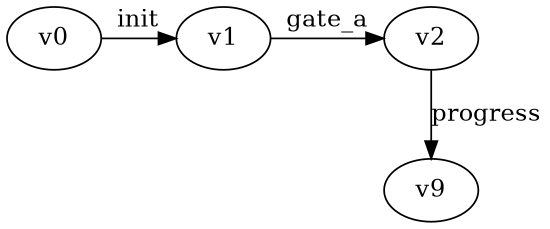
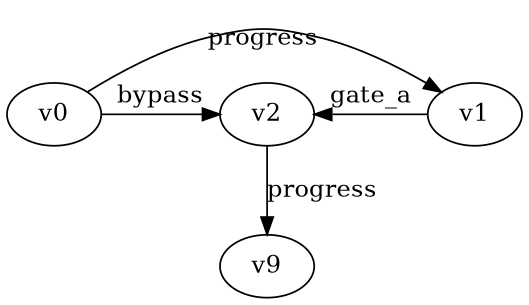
(139, 20) -> (264, 38)
none -> (152, 114)
